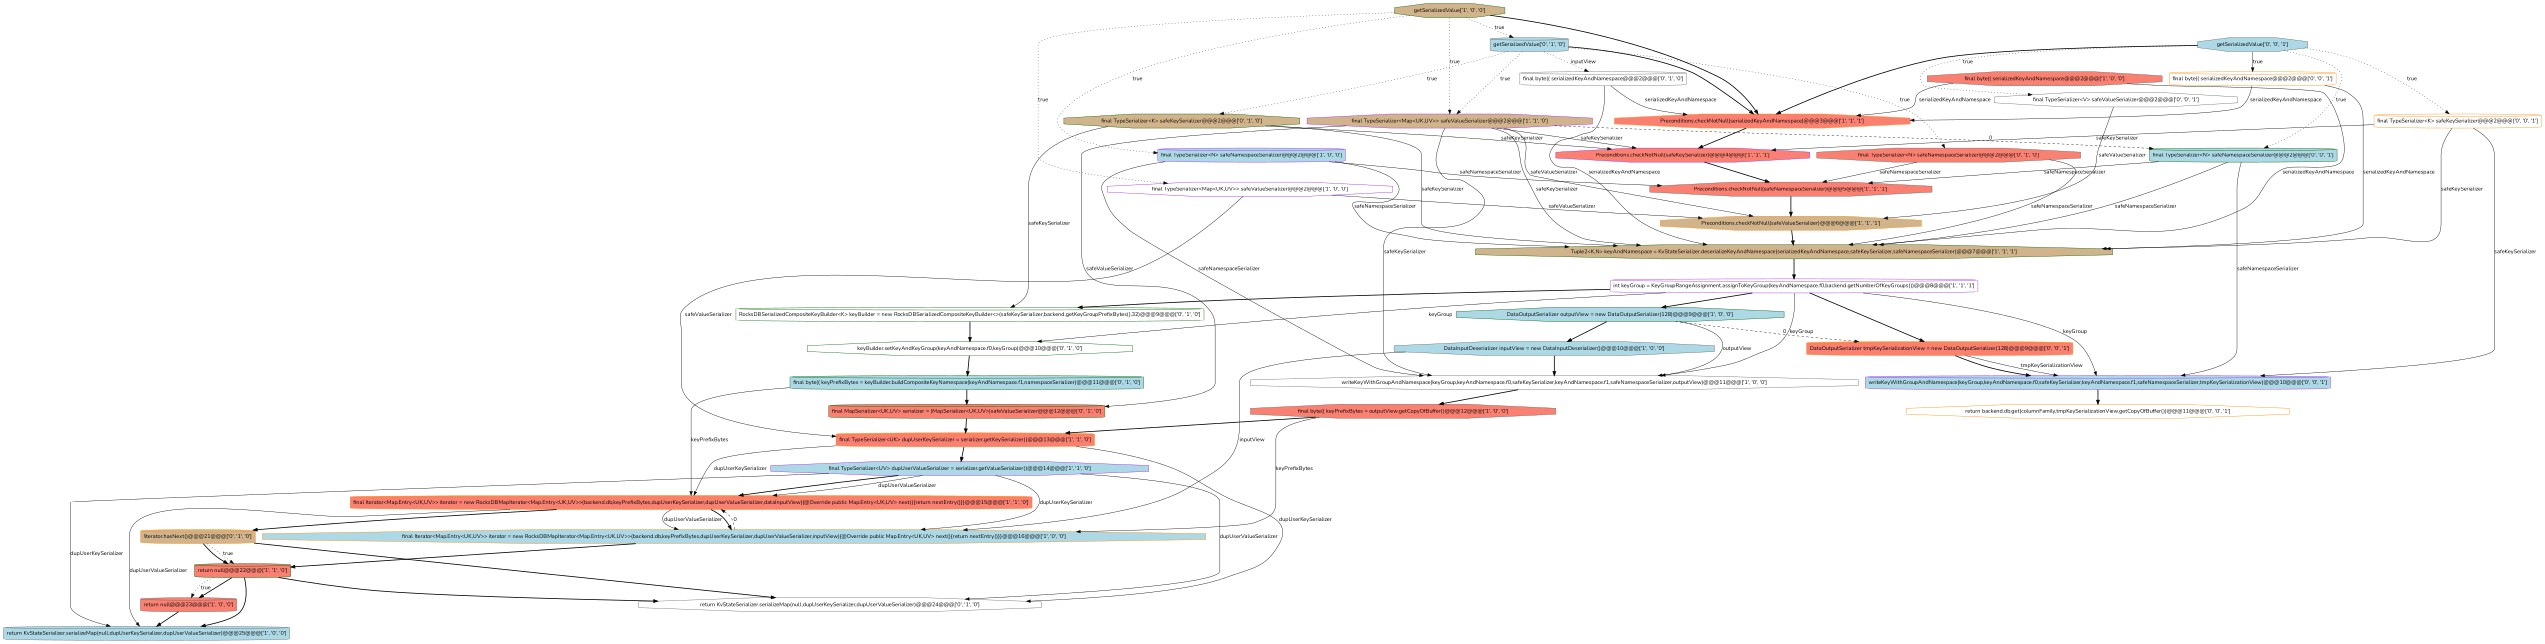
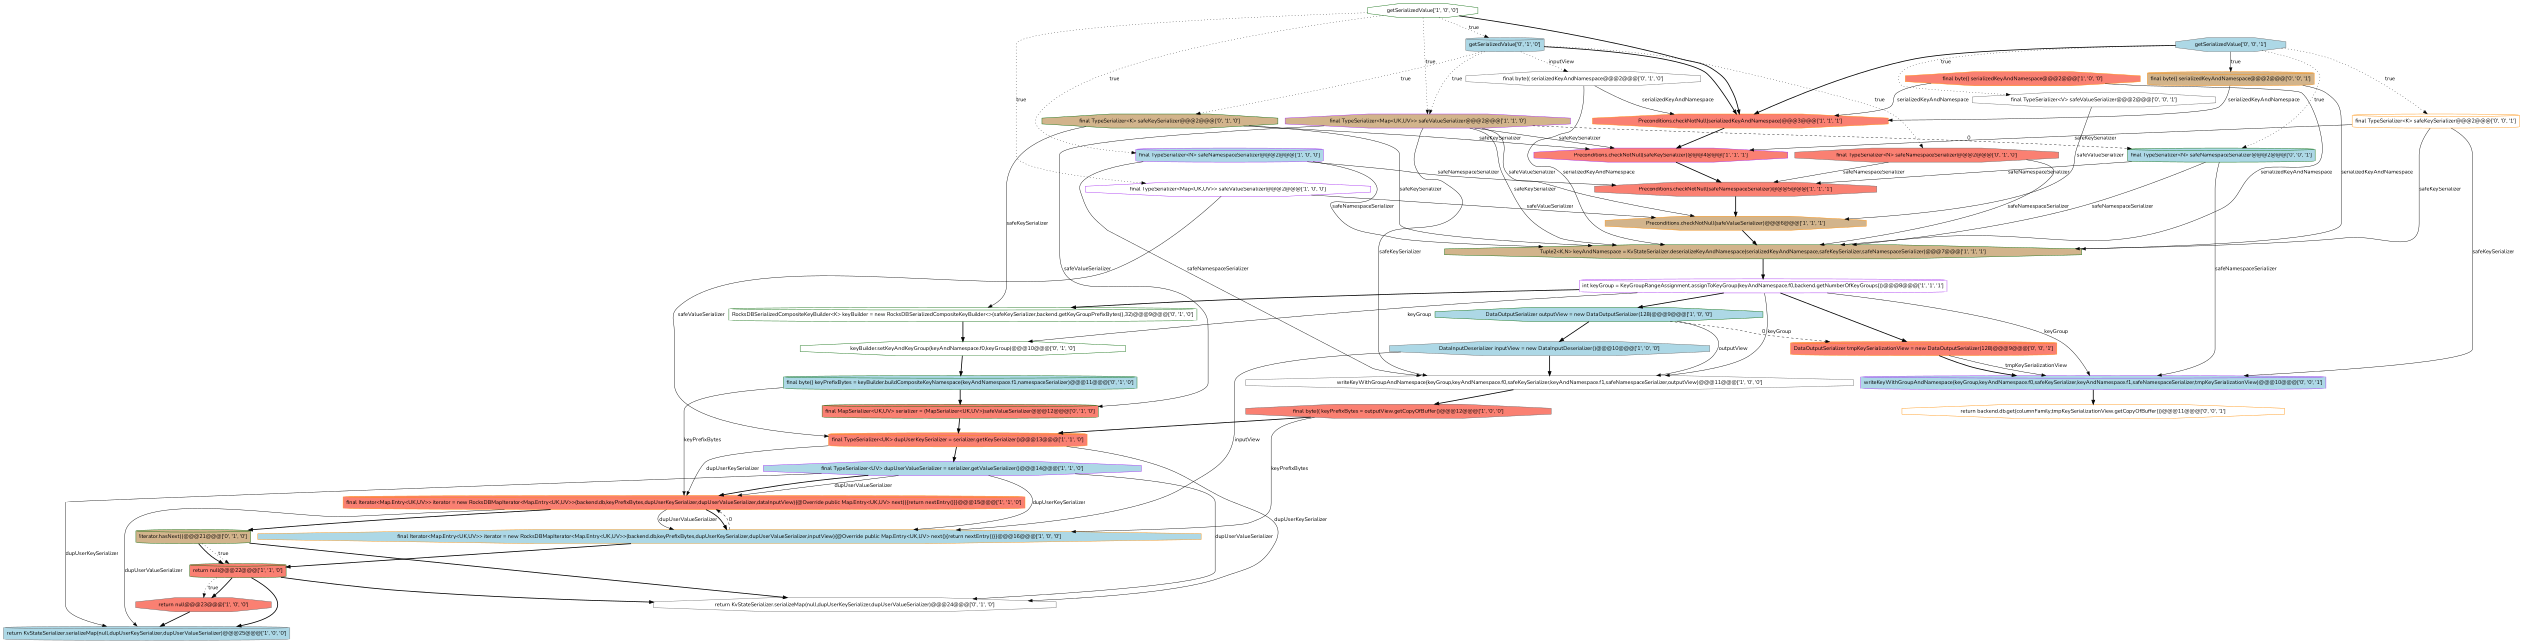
(1450, 11) -> (1423, 11)
(1603, 79) -> (1583, 79)
(2045, 79) -> (2023, 79)
(2253, 79) -> (2231, 79)
(198, 537) -> (193, 537)
(189, 605) -> (203, 605)
